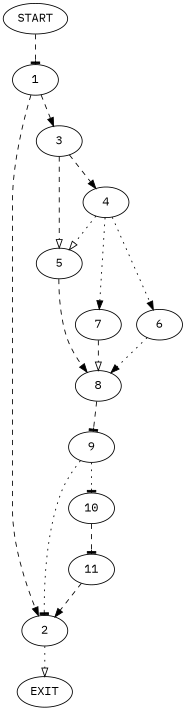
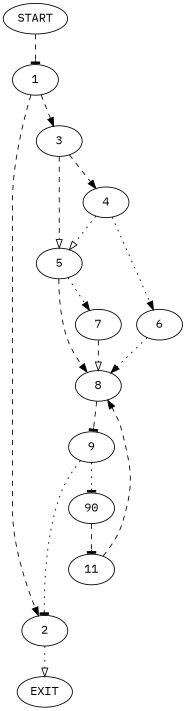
(102, 259) -> (76, 290)
(92, 508) -> (92, 508)
(71, 597) -> (130, 484)
